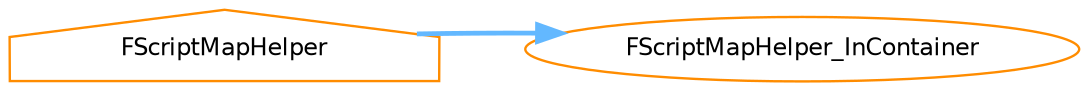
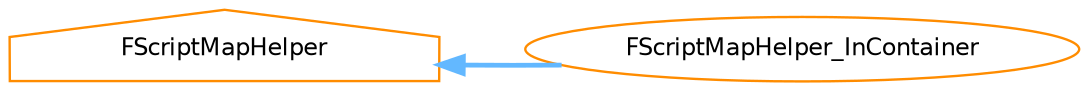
(477, 33) -> (513, 65)
